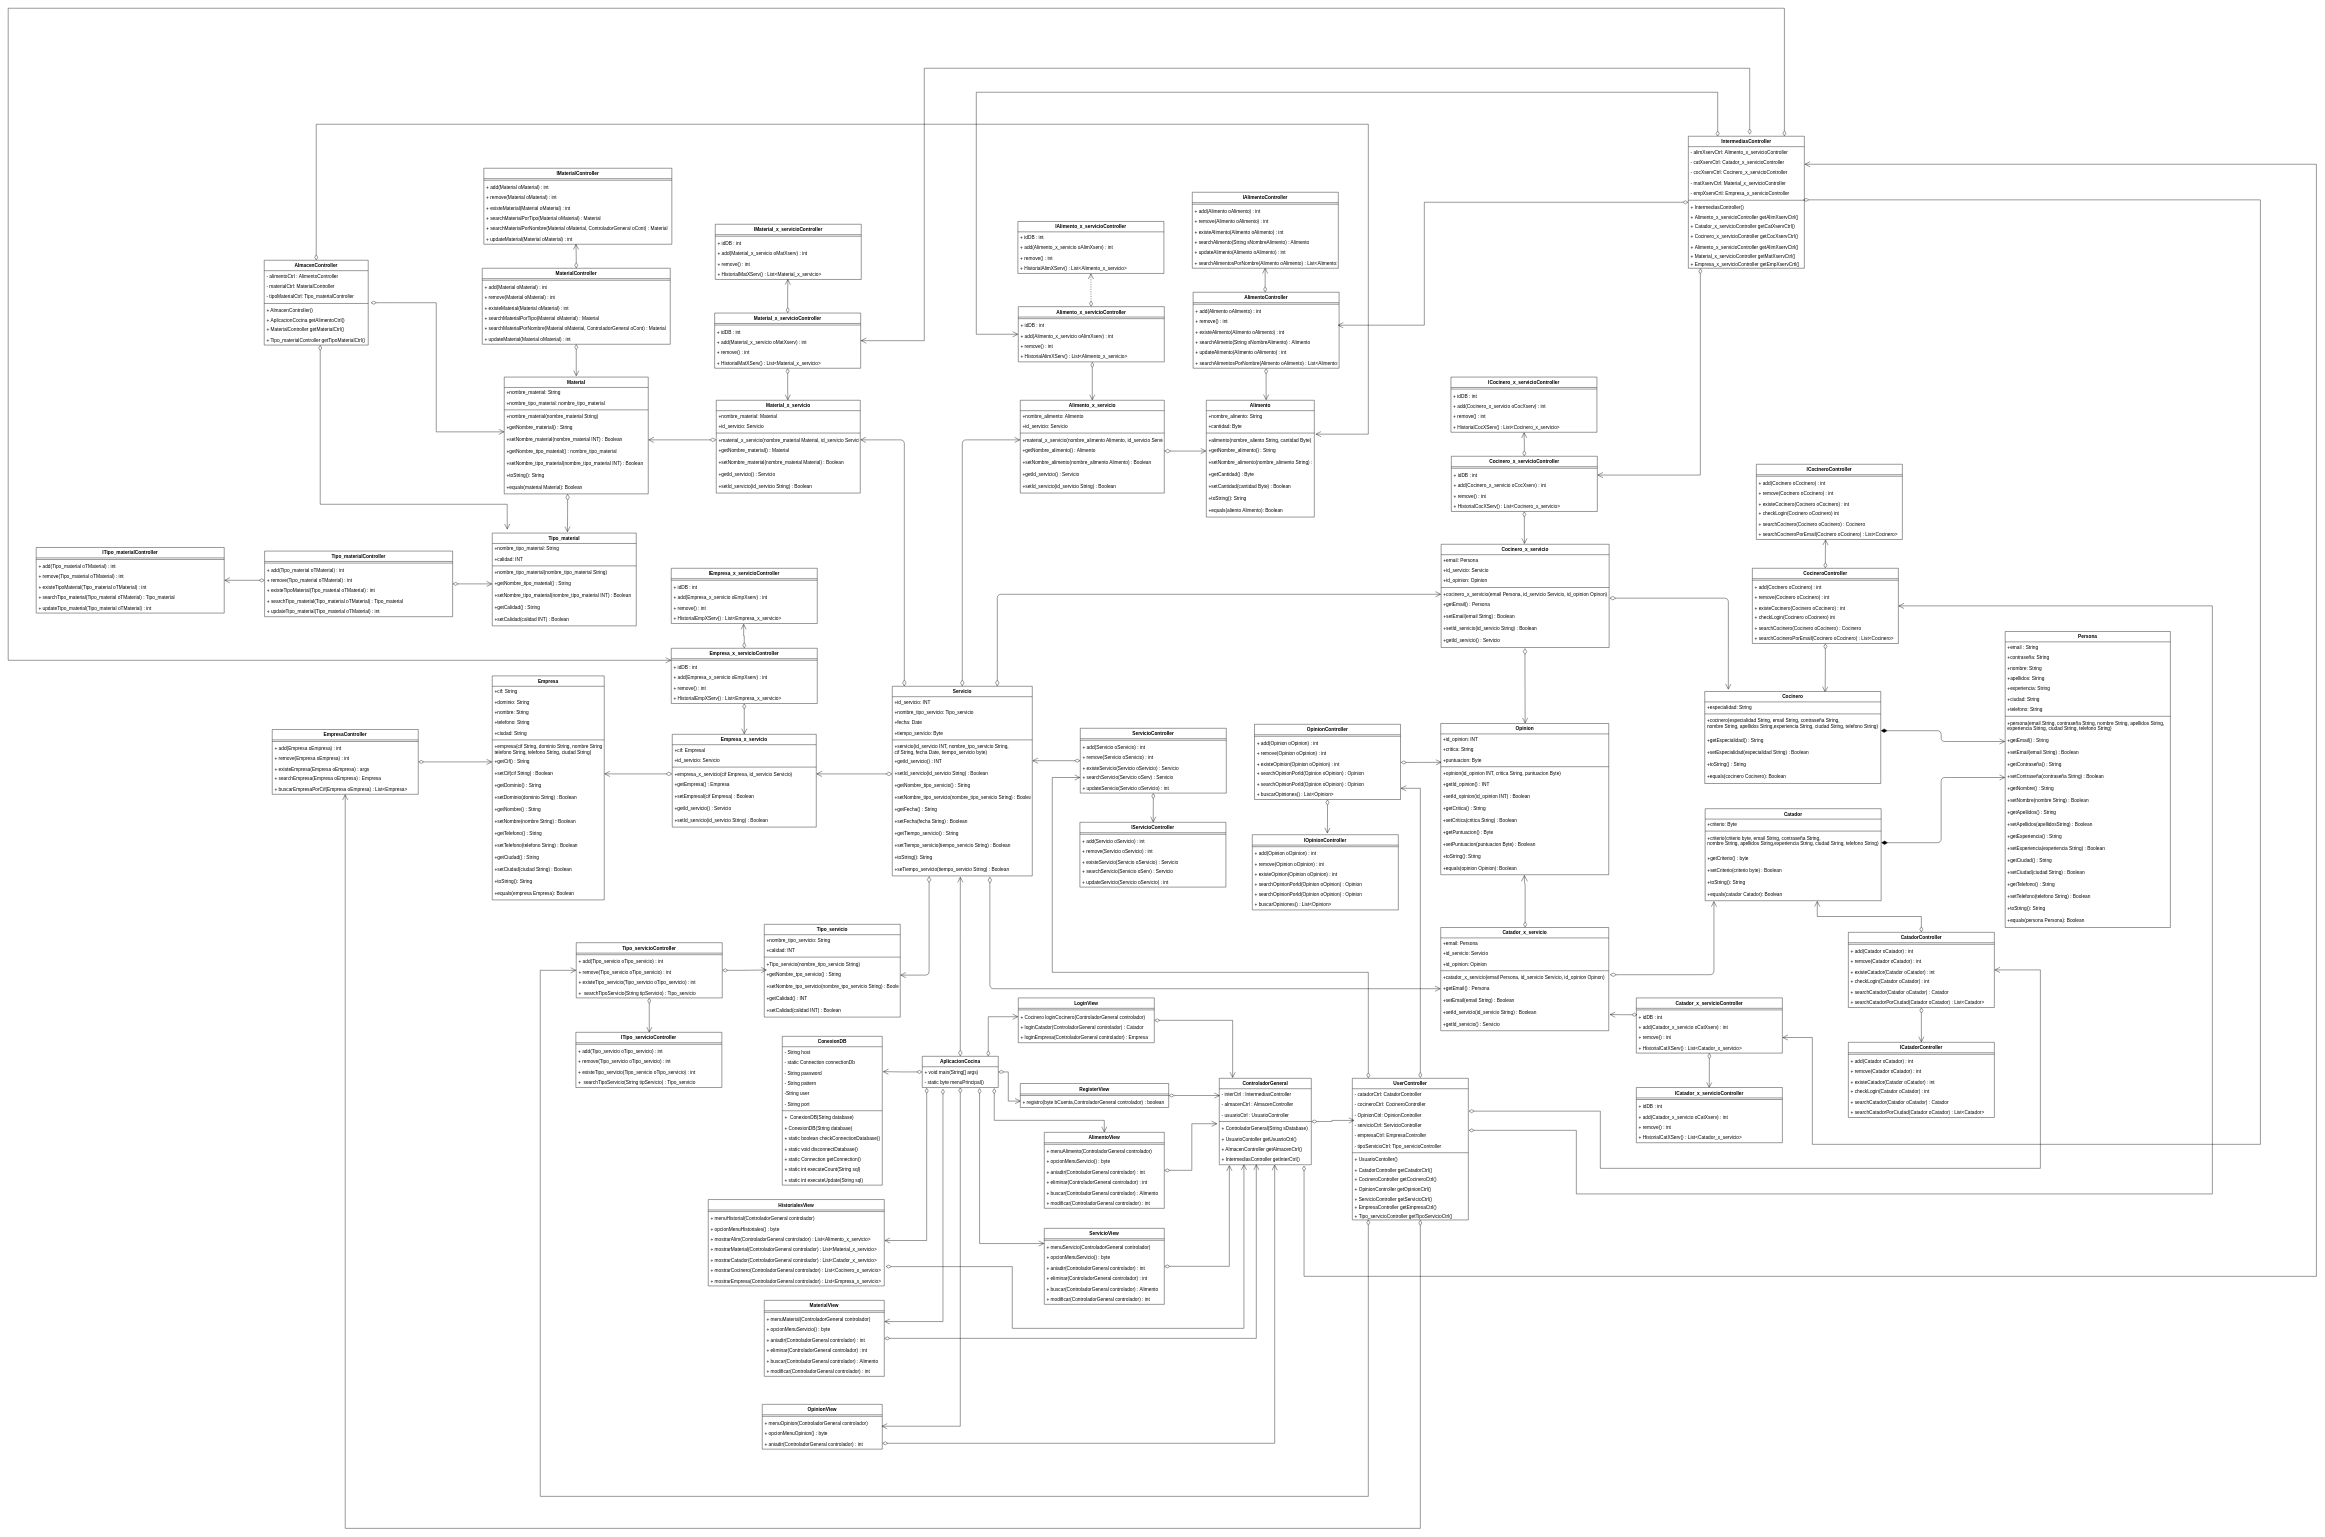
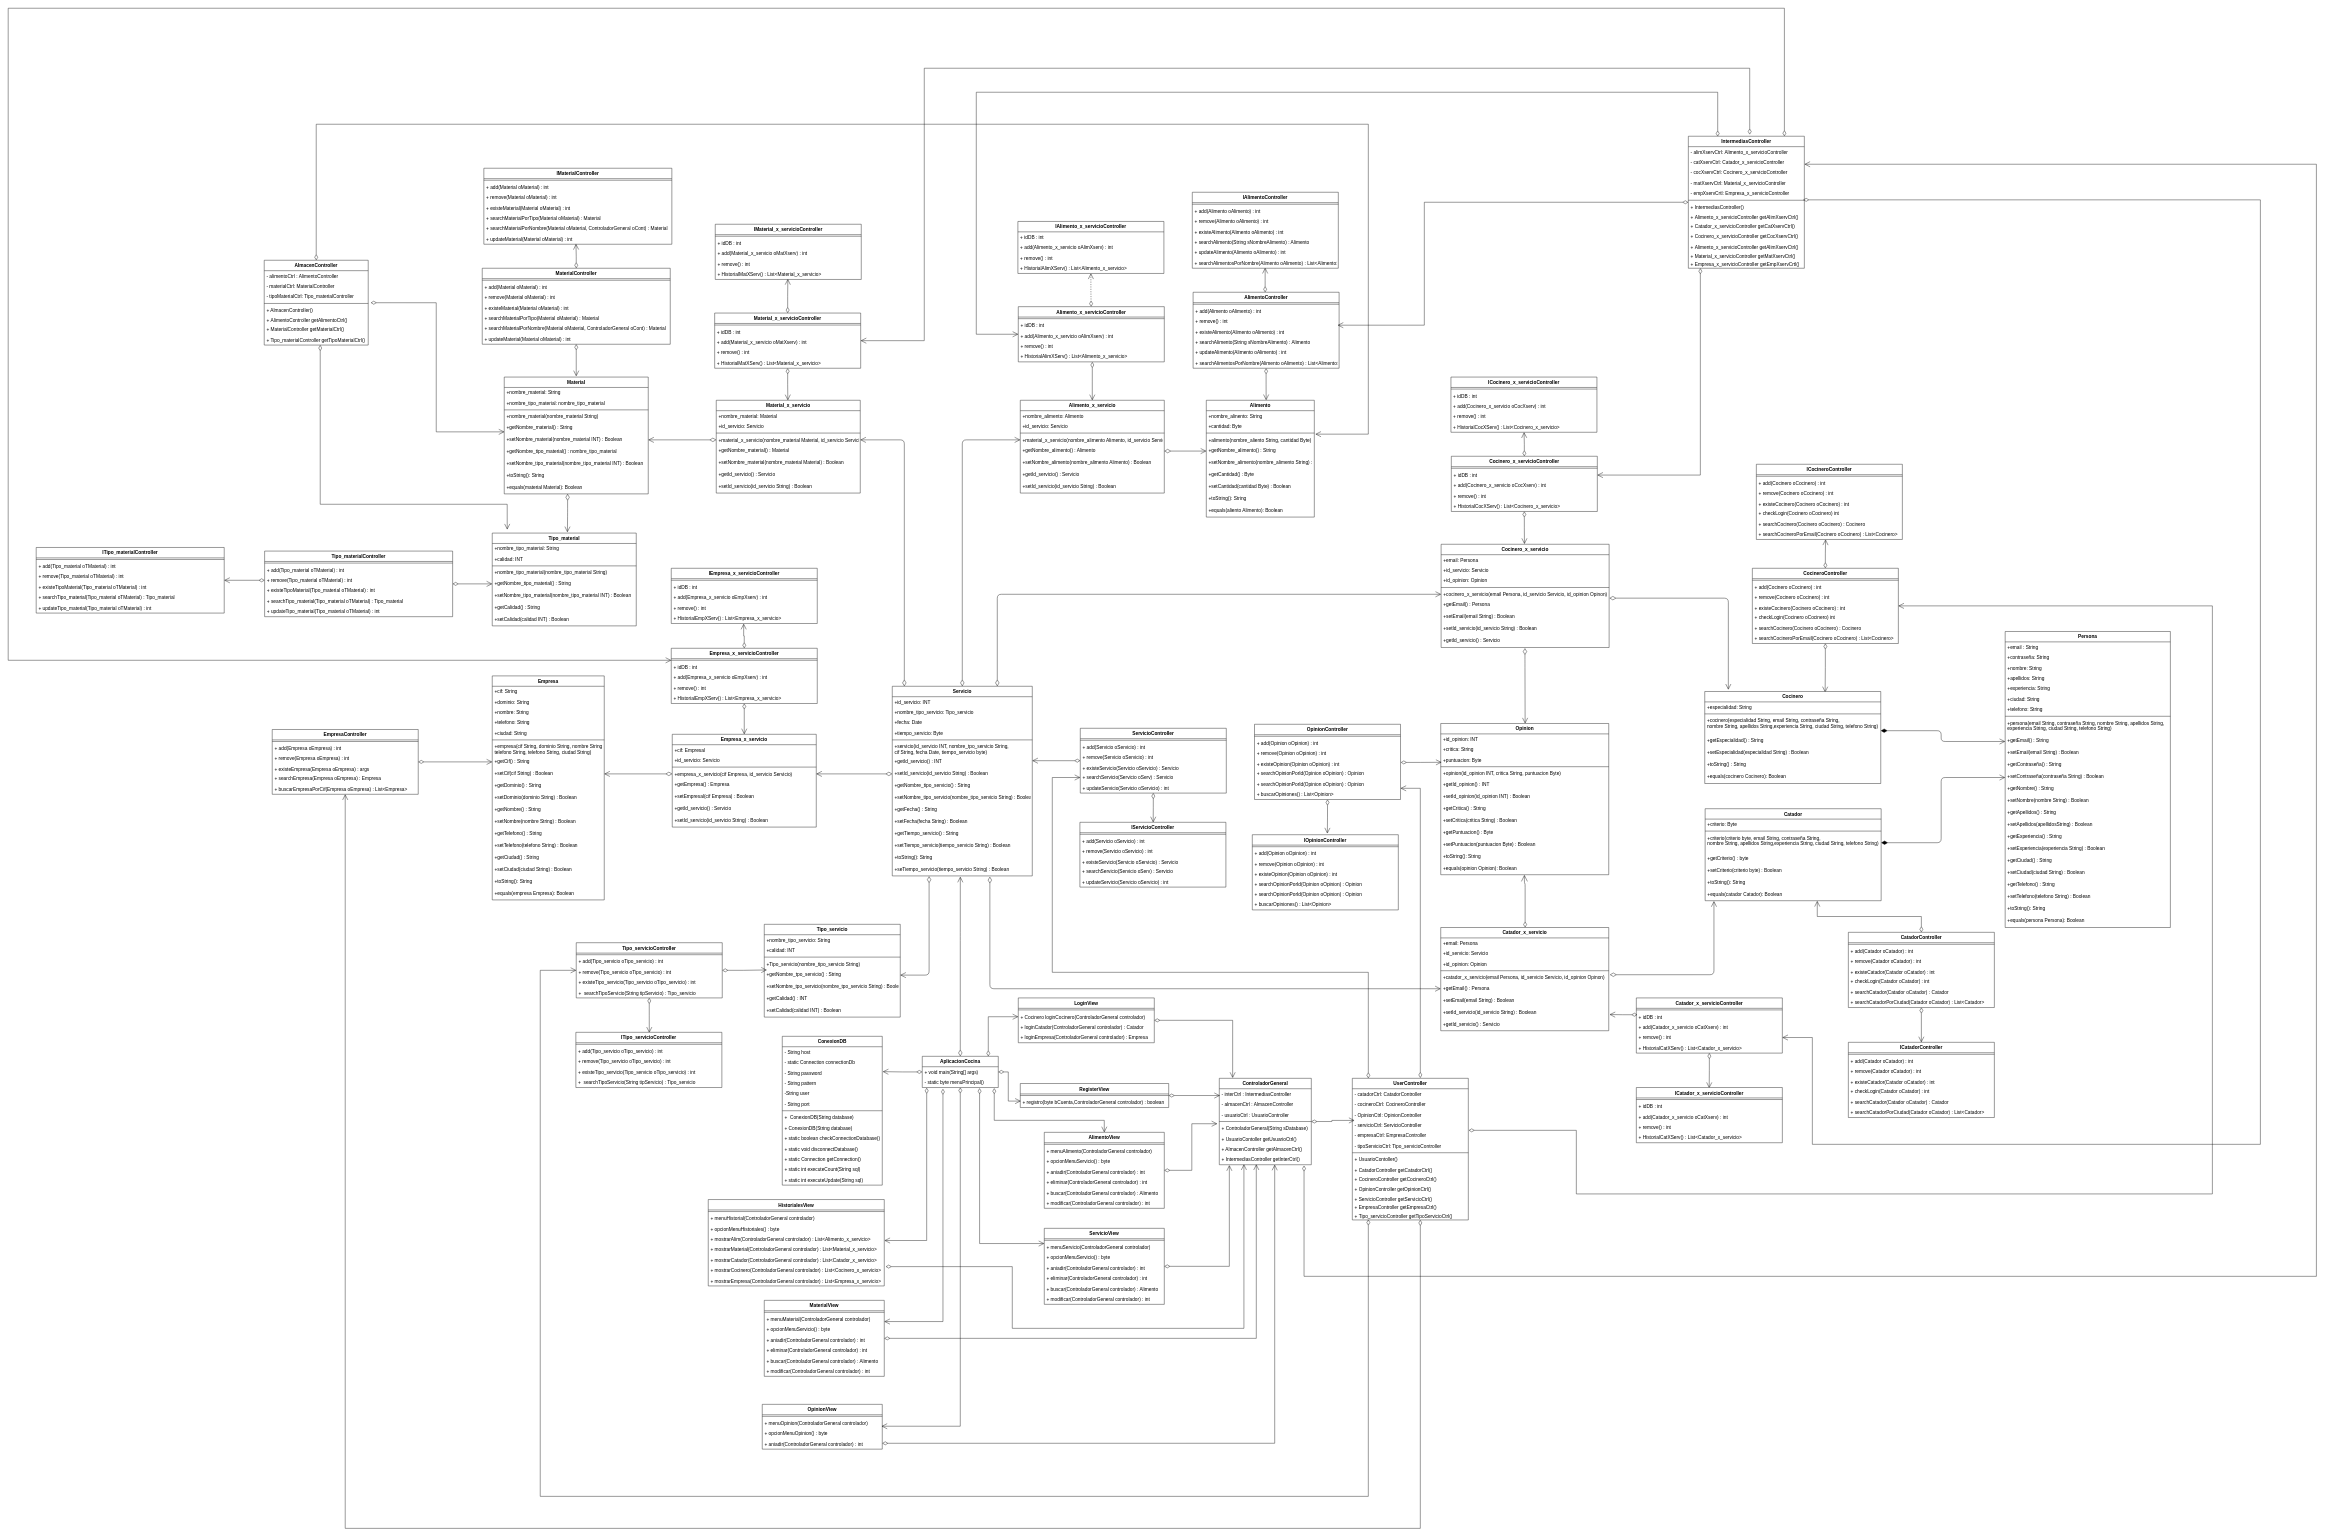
(310, 321) -> (312, 321)
(1890, 1168) -> none
